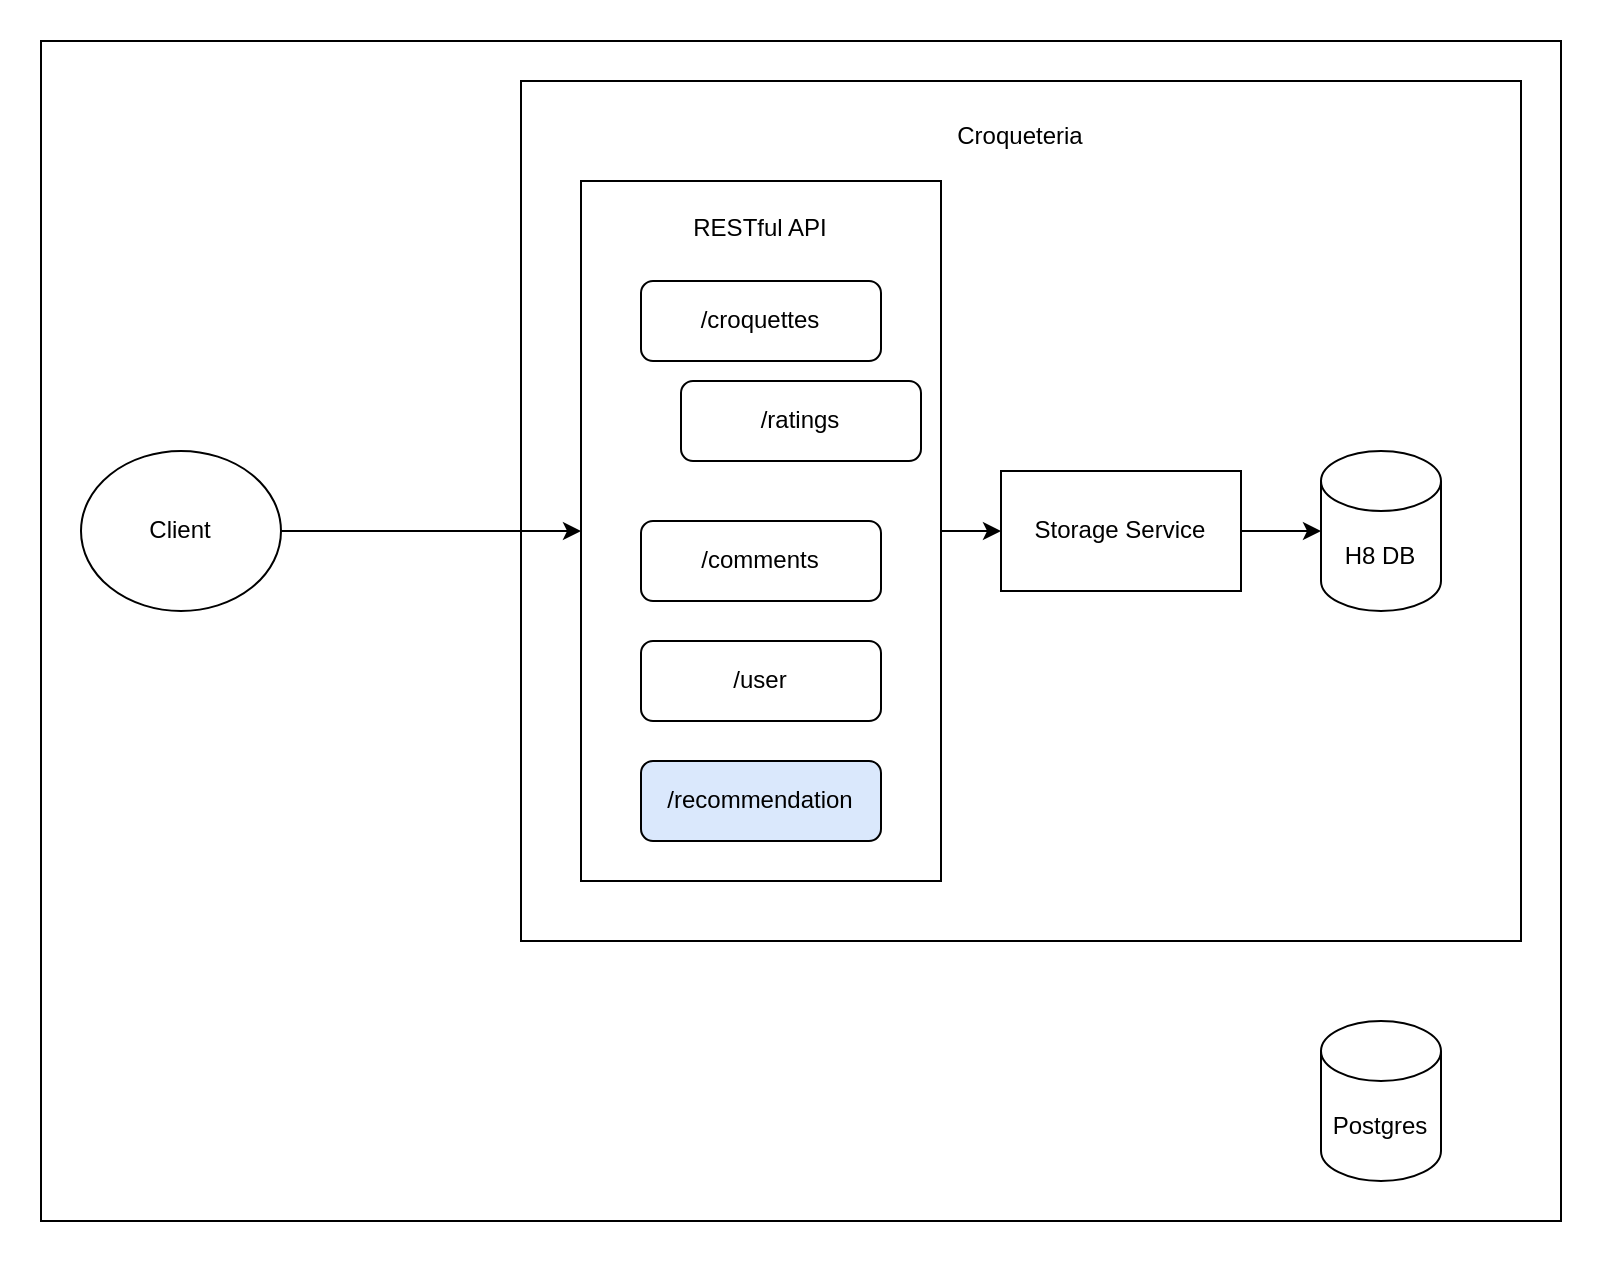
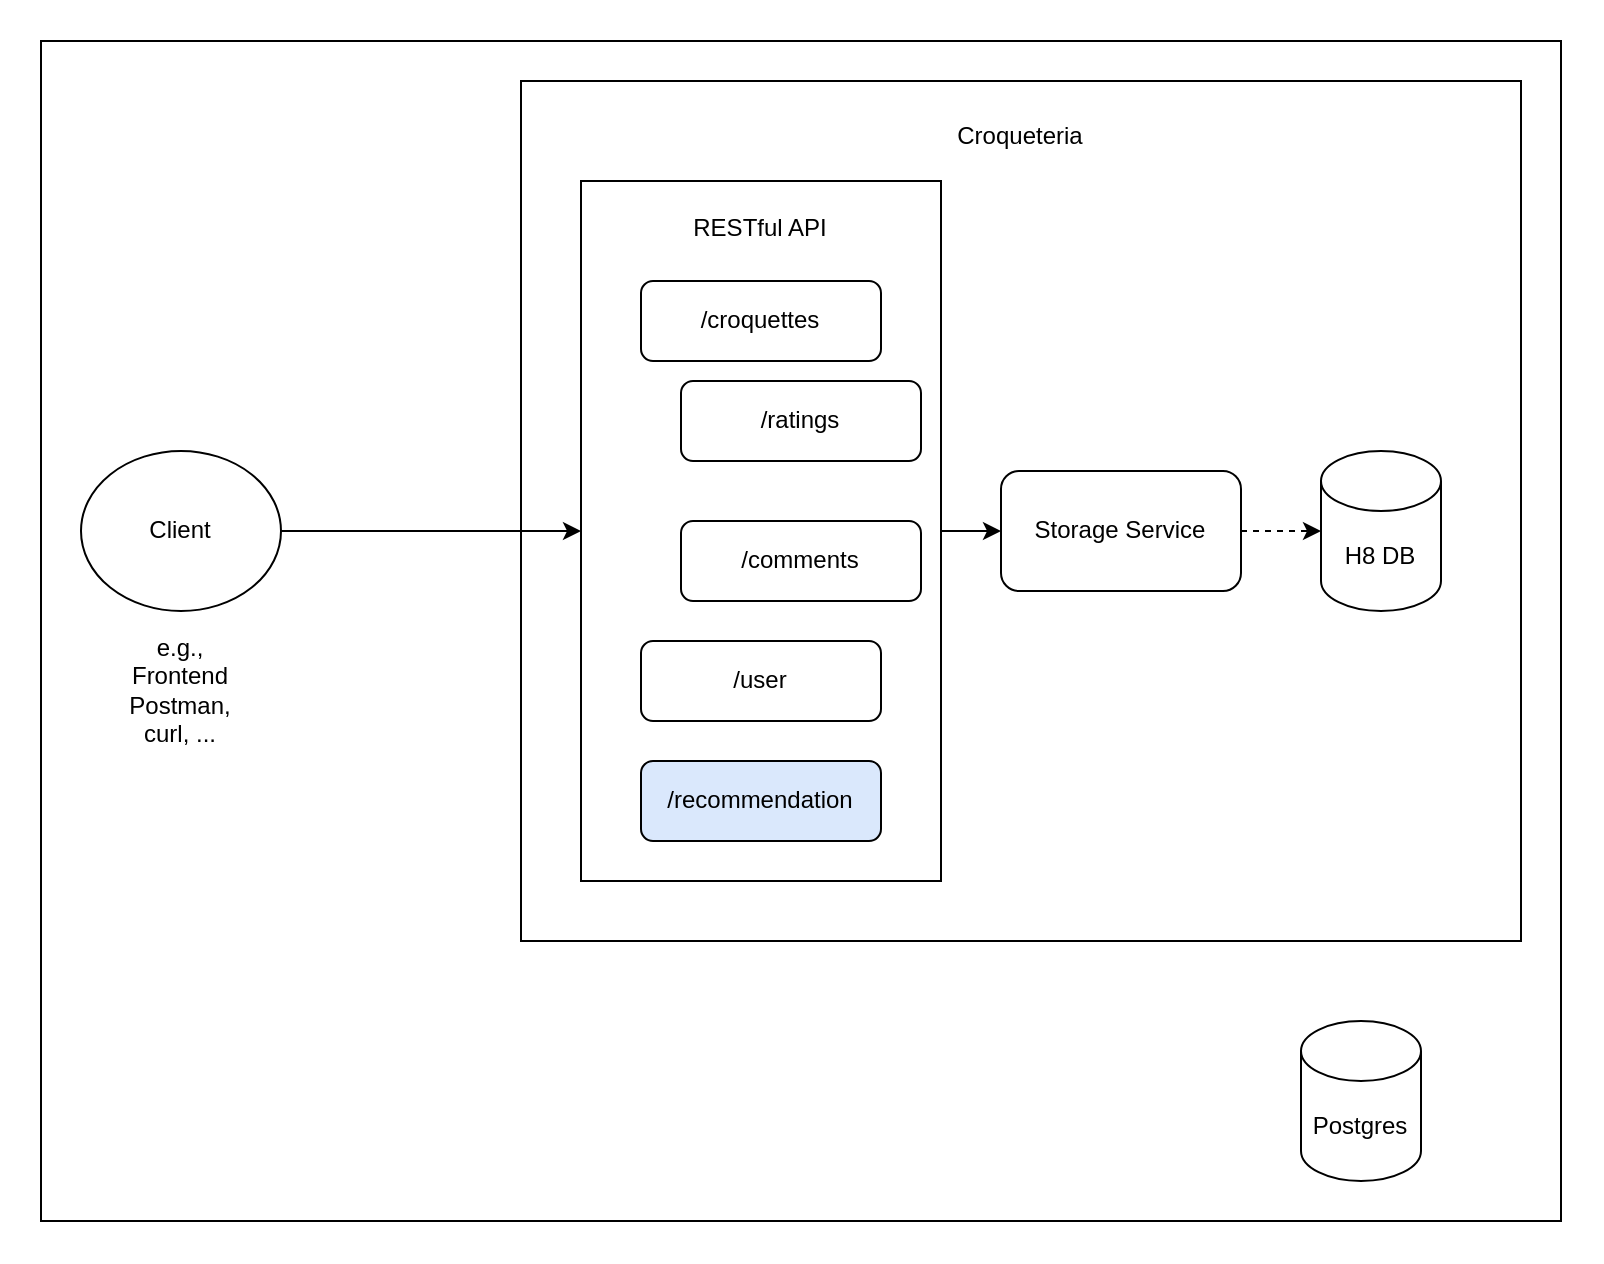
(1121, 531) -> (1121, 531)
(1273, 531) -> (1273, 531)
(761, 561) -> (801, 561)
none -> (181, 691)
(1381, 1101) -> (1361, 1101)
